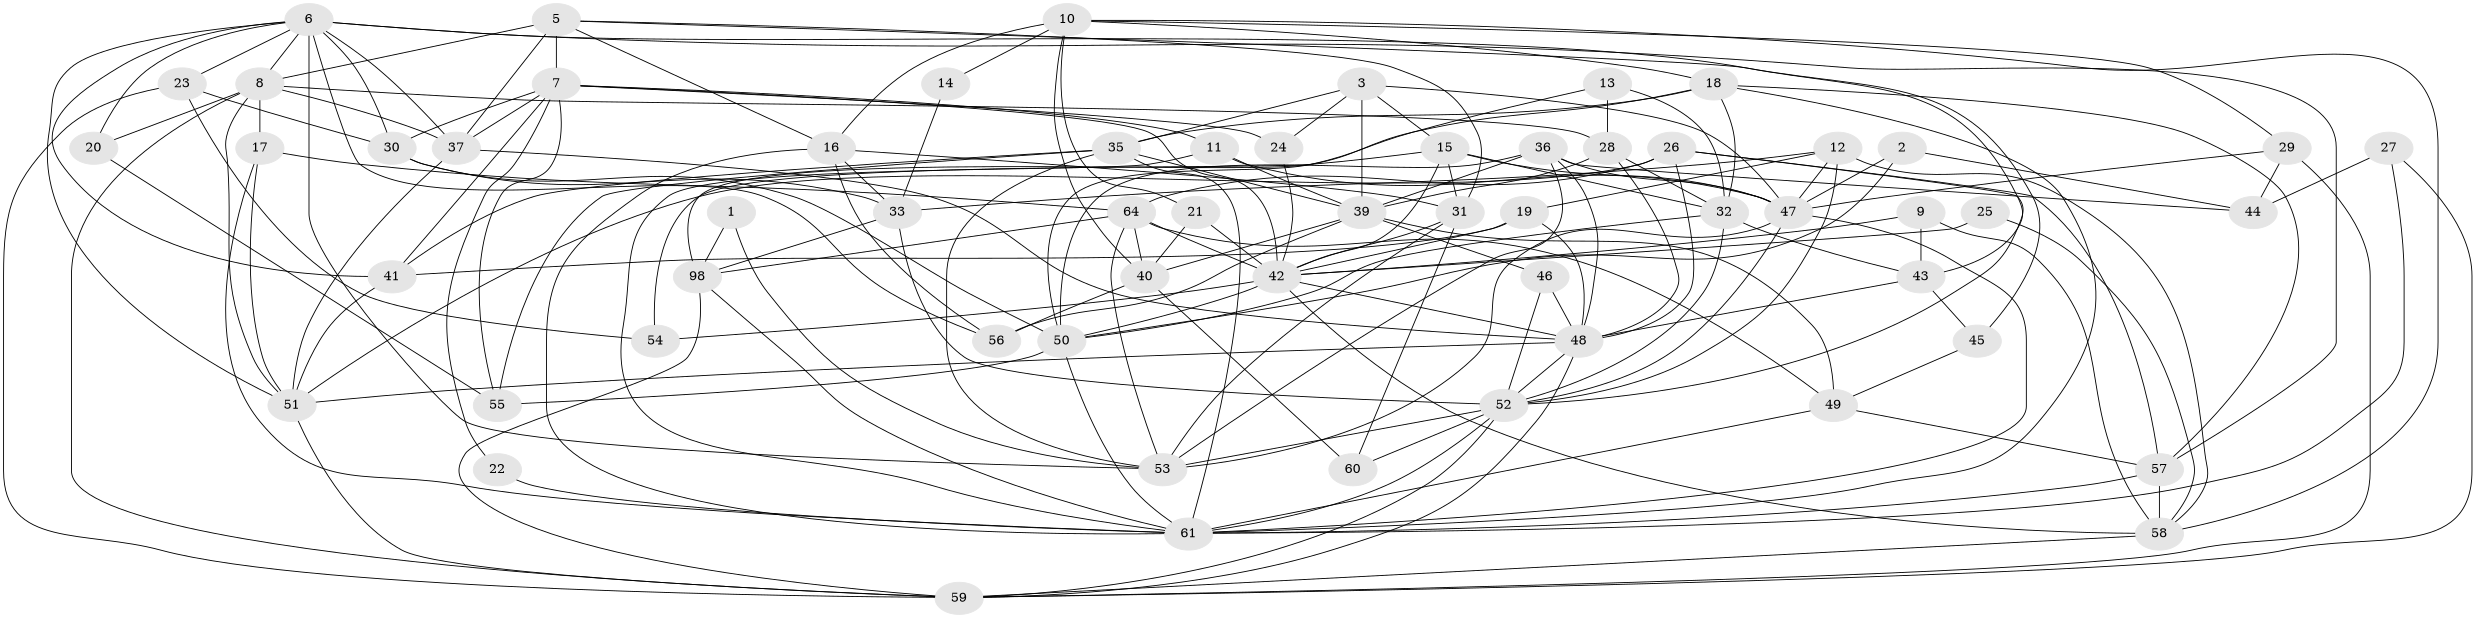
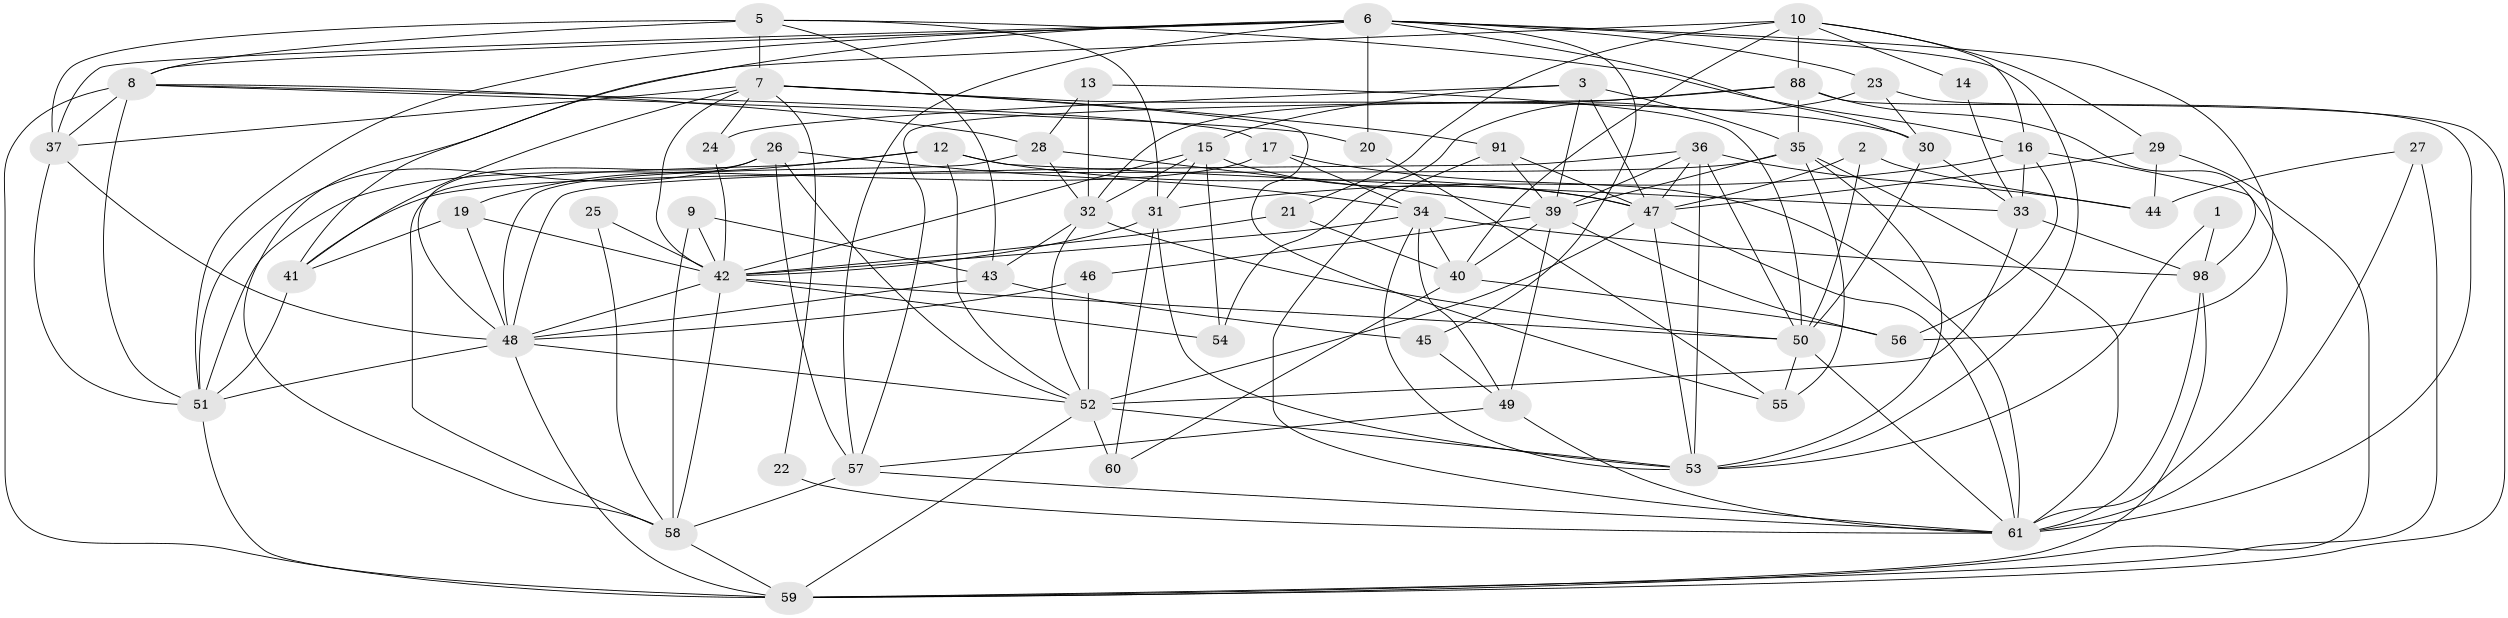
(1714, 84) -> (1798, 84)
(1215, 148) -> (1500, 148)
(1132, 213) -> (1421, 213)
(1374, 490) -> none
